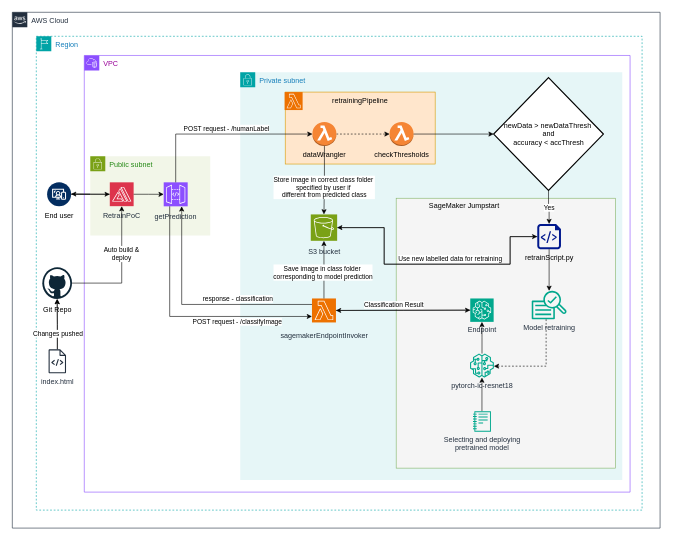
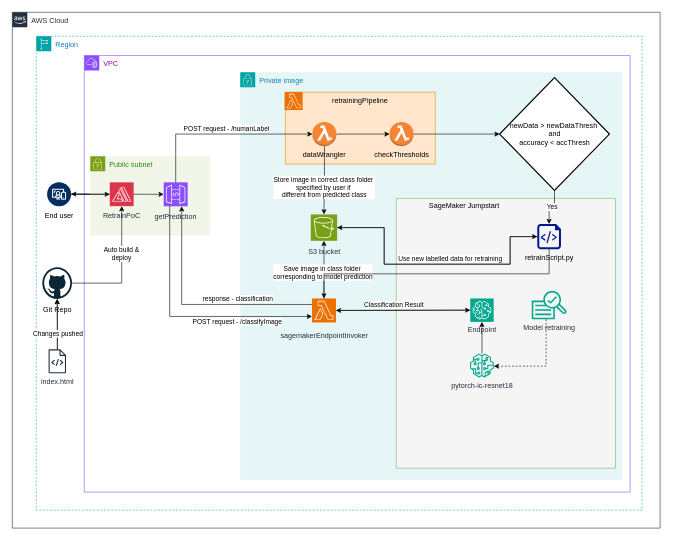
(286, 81) -> (283, 81)
(360, 134) -> (360, 134)
(549, 134) -> (555, 134)
(549, 285) -> (439, 274)
(482, 410) -> none
(482, 422) -> none
